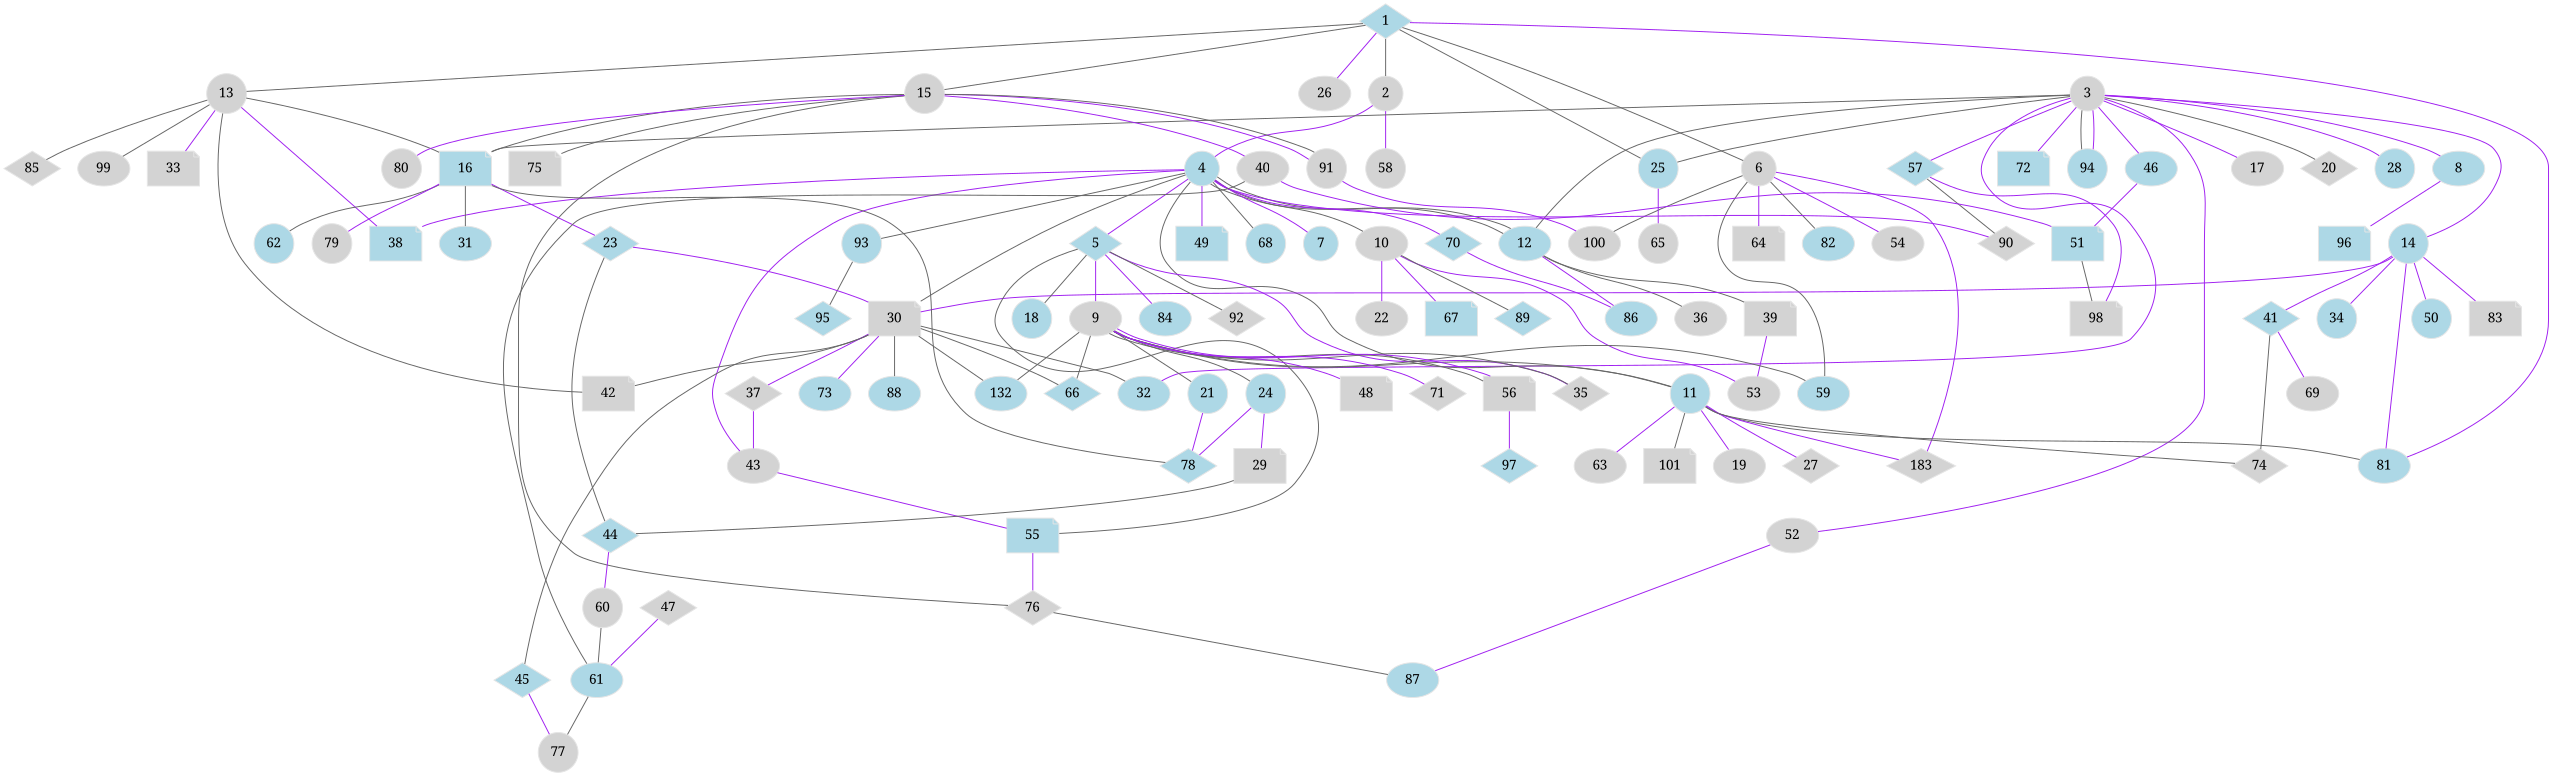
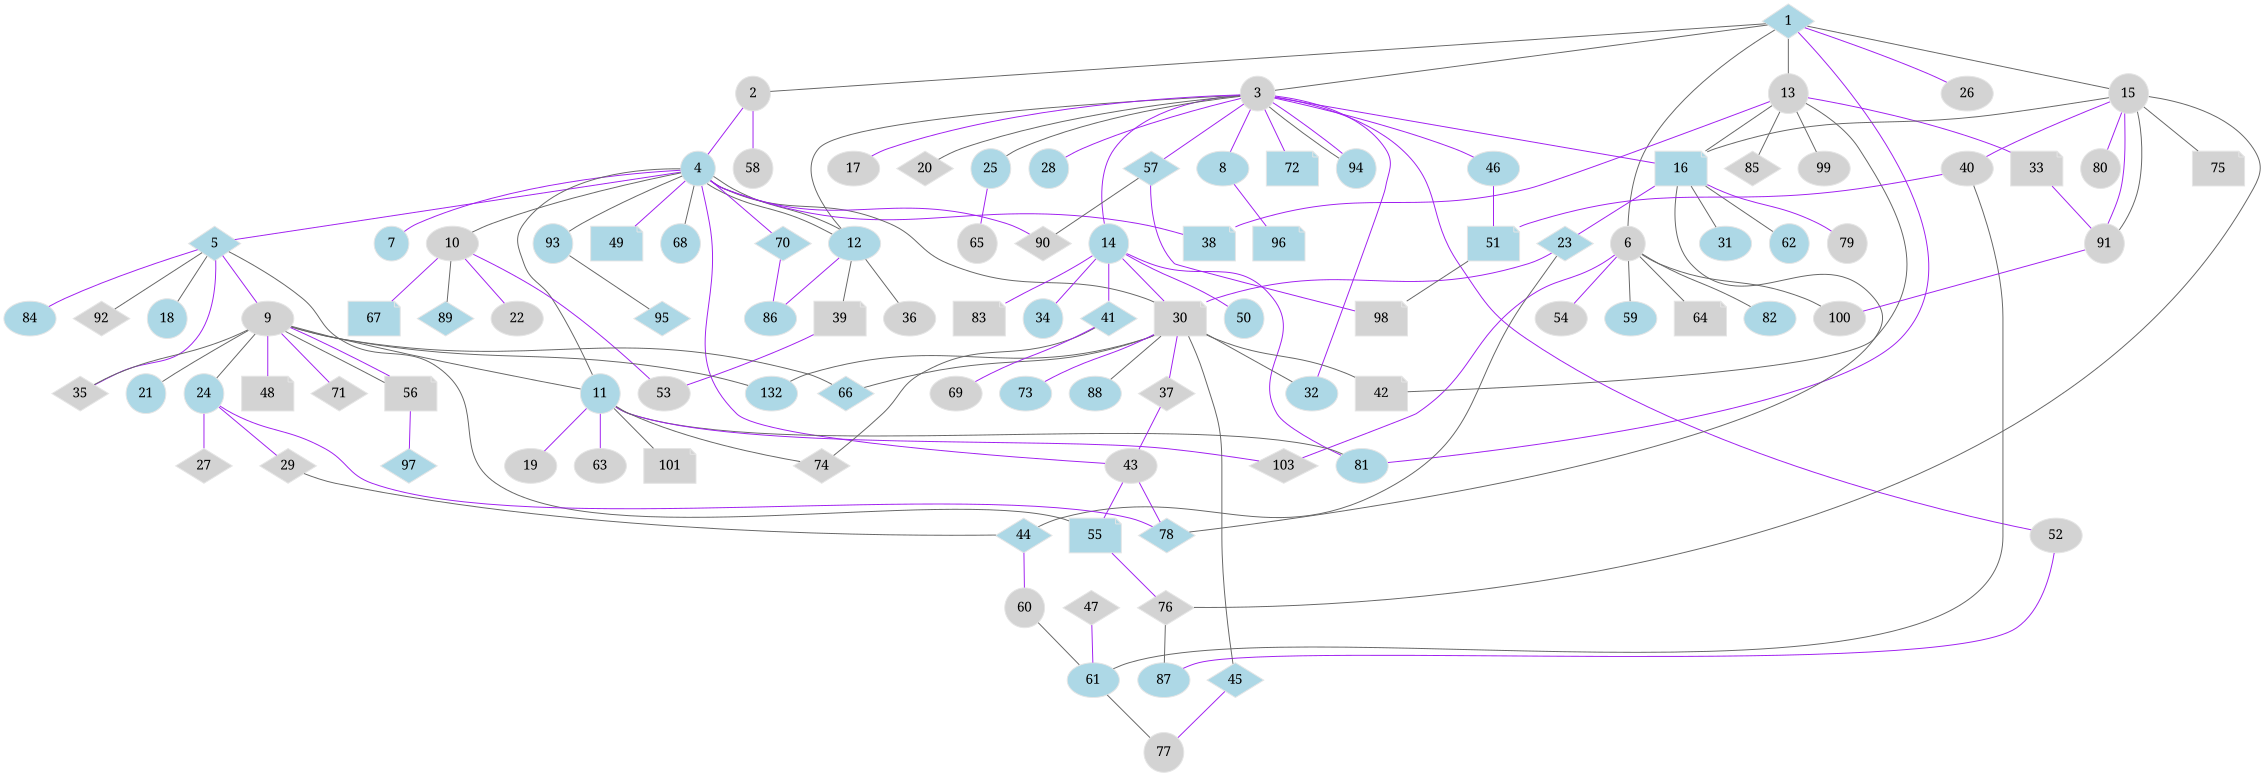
(1520, 94) -> (1521, 58)
(1281, 118) -> (1465, 130)
(1759, 206) -> (1662, 279)
none -> (2072, 207)
(1494, 352) -> none
(1198, 432) -> (1149, 501)
(1751, 432) -> (204, 431)
(1260, 466) -> (288, 466)
(1921, 466) -> (1284, 466)
